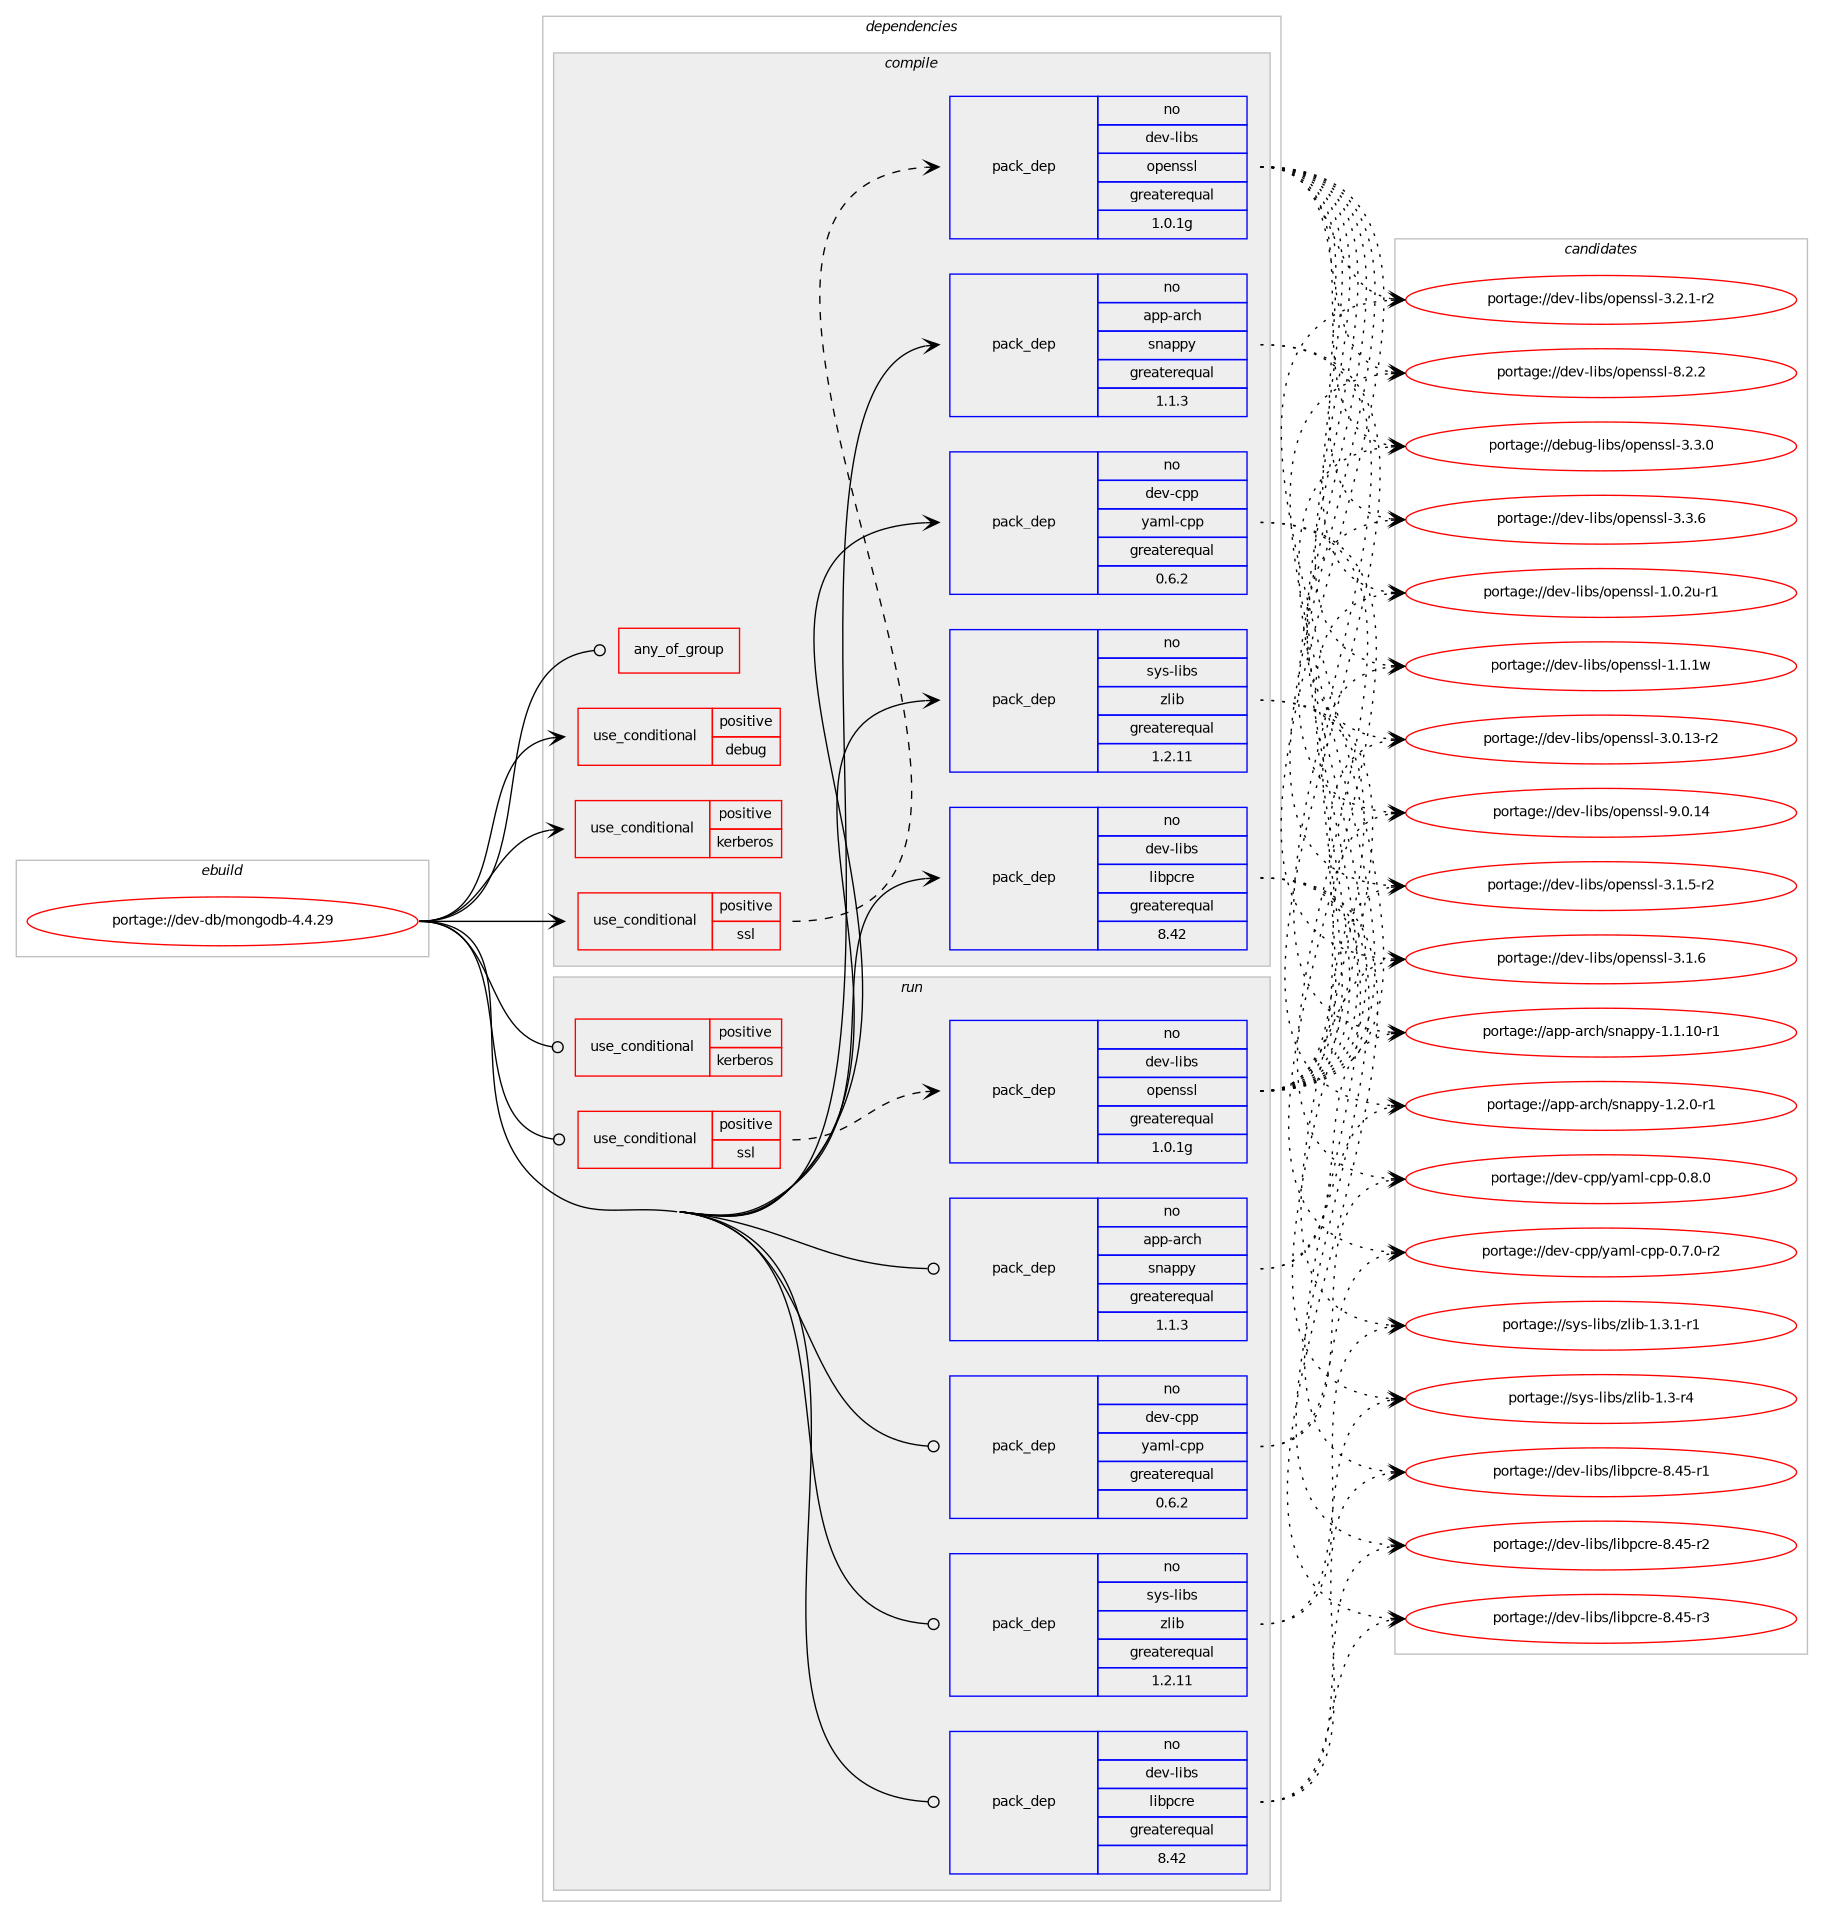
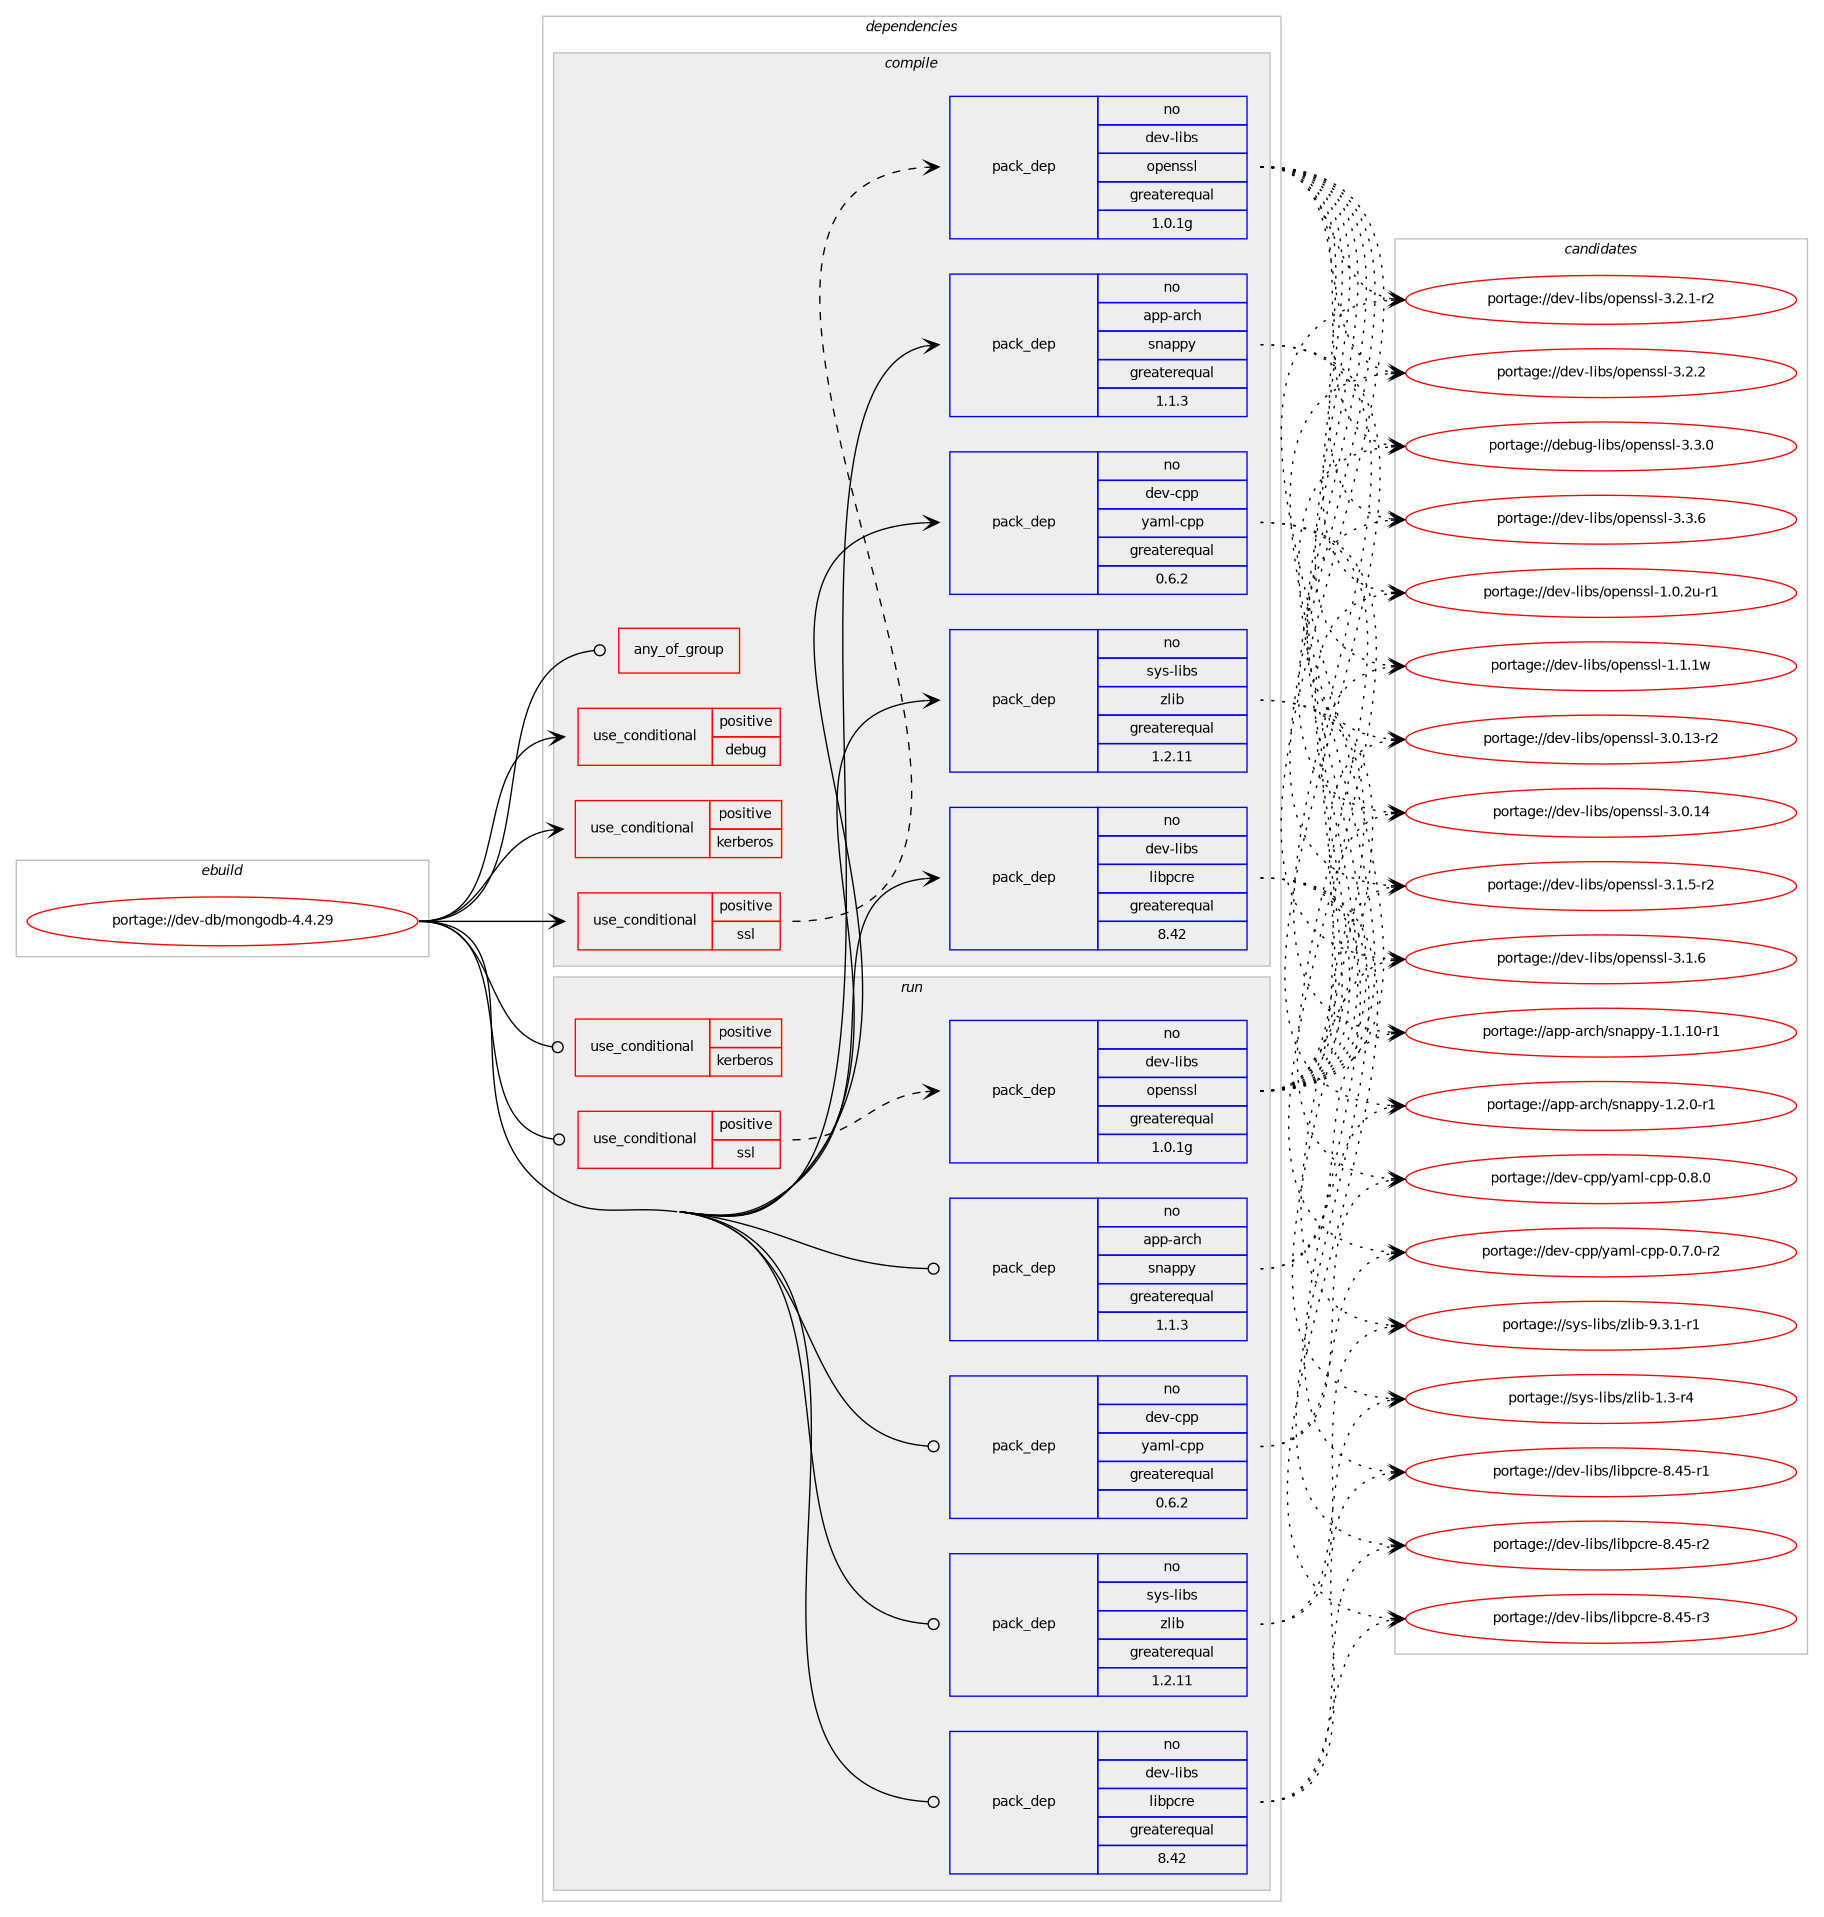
(1601, 373) -> (1601, 373)
(1601, 813) -> (1601, 813)
(1601, 1326) -> (1601, 1326)
